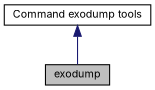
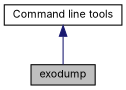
(78, 15) -> (63, 15)
